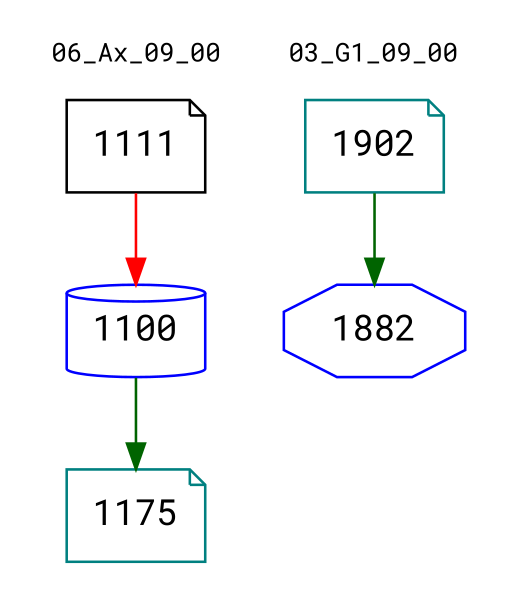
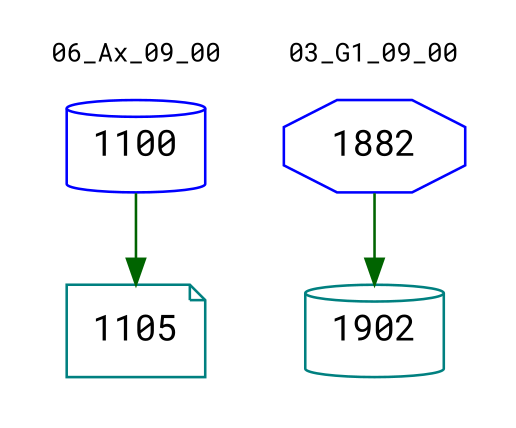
(136, 146) -> none
(375, 146) -> (375, 331)
(375, 226) -> (375, 226)
(136, 516) -> (136, 331)
